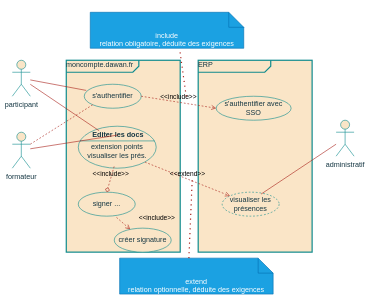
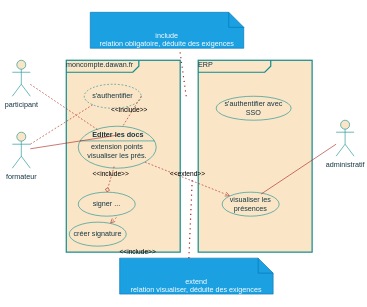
(58, 85) -> none
(113, 96) -> (113, 96)
(179, 102) -> (133, 109)
(64, 107) -> (64, 107)
(251, 204) -> (251, 204)
(143, 240) -> (98, 234)
(197, 286) -> (197, 286)
